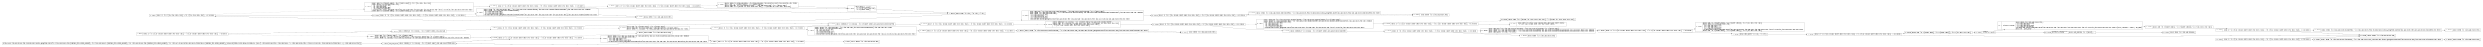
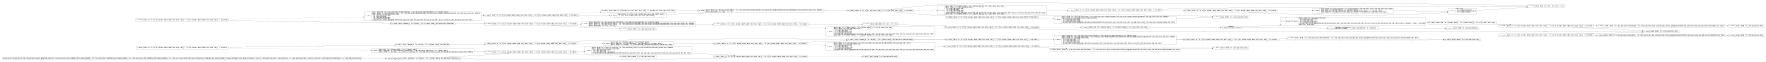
none -> (761, 11)
(1083, 24) -> none
